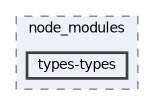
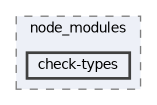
(77, 66) -> (78, 66)
